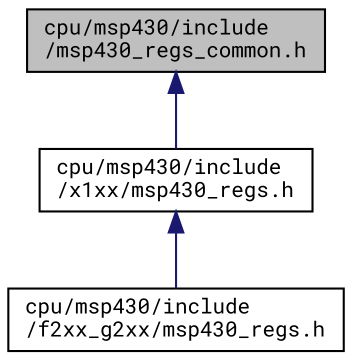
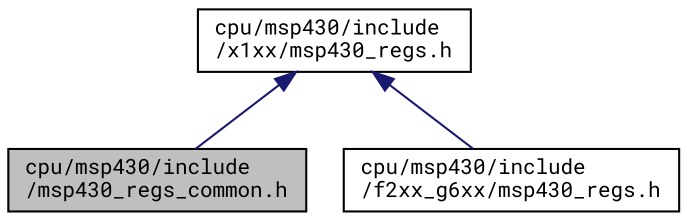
(176, 121) -> (237, 117)
(176, 320) -> (511, 180)
